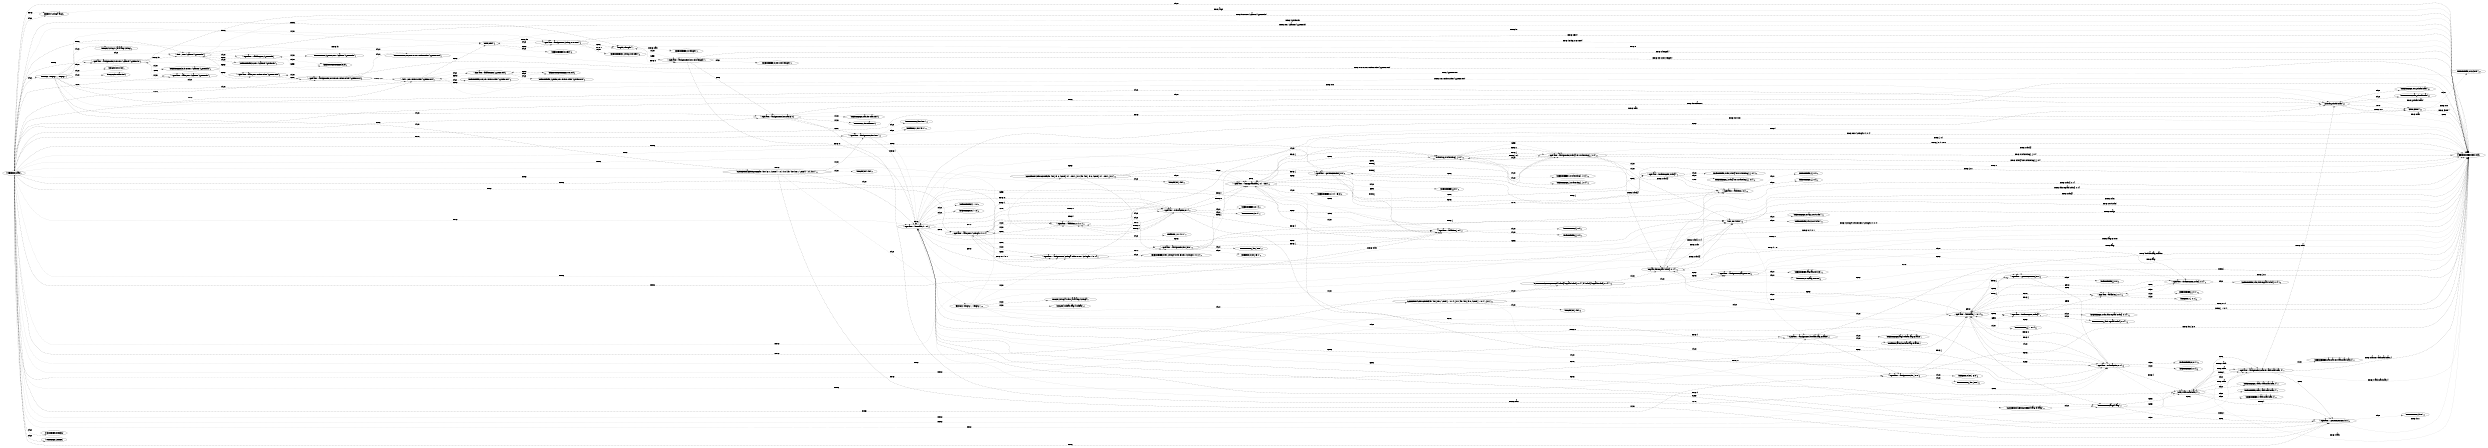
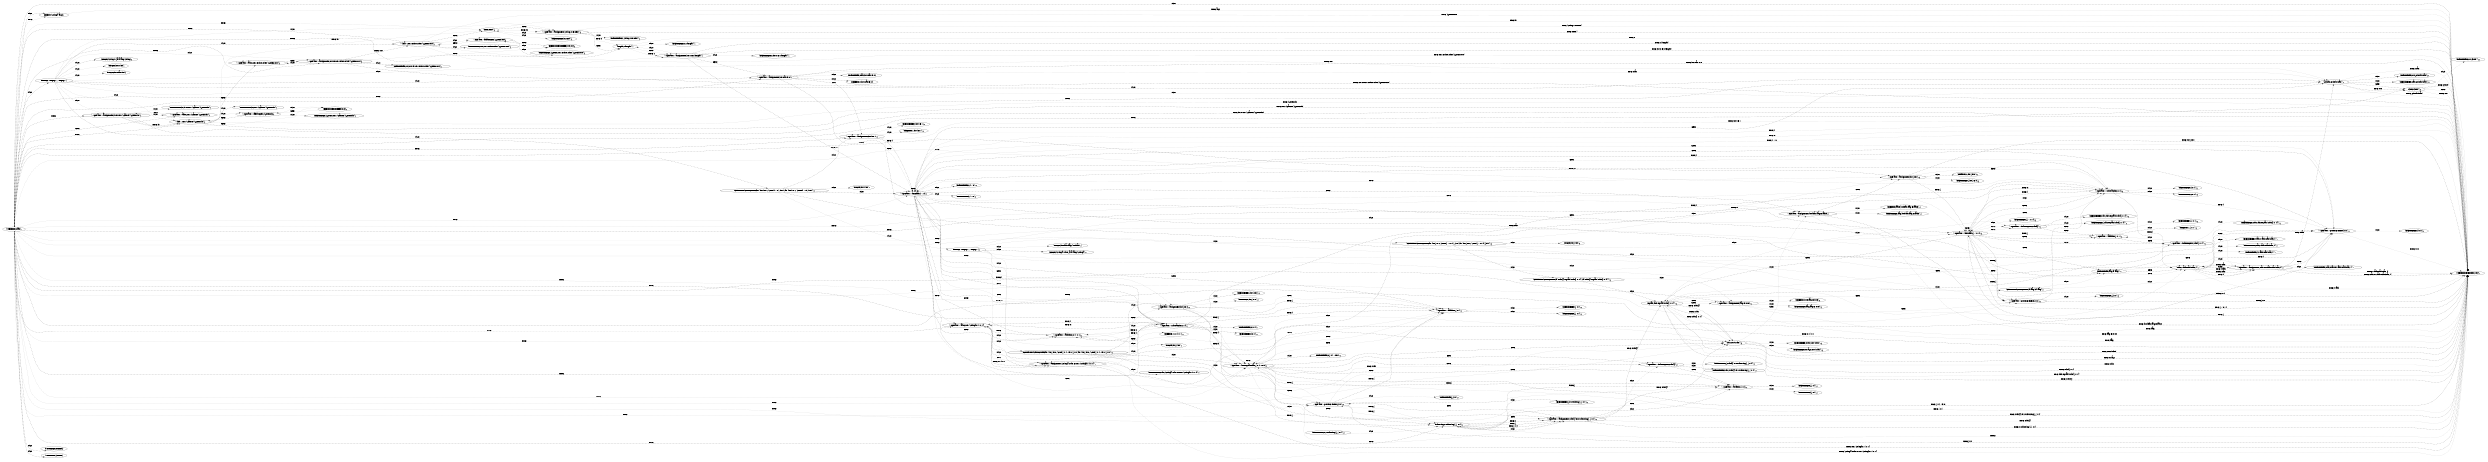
(653, 48) -> (652, 44)
(1511, 175) -> (1394, 432)
(1002, 231) -> (999, 331)
